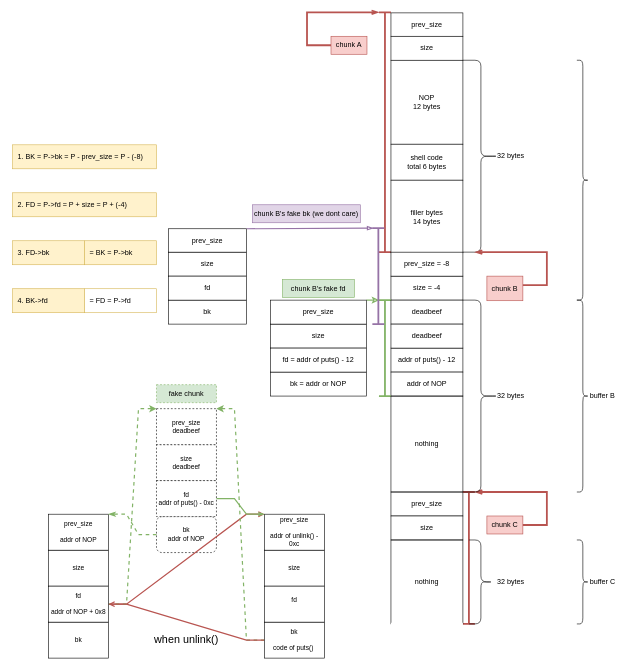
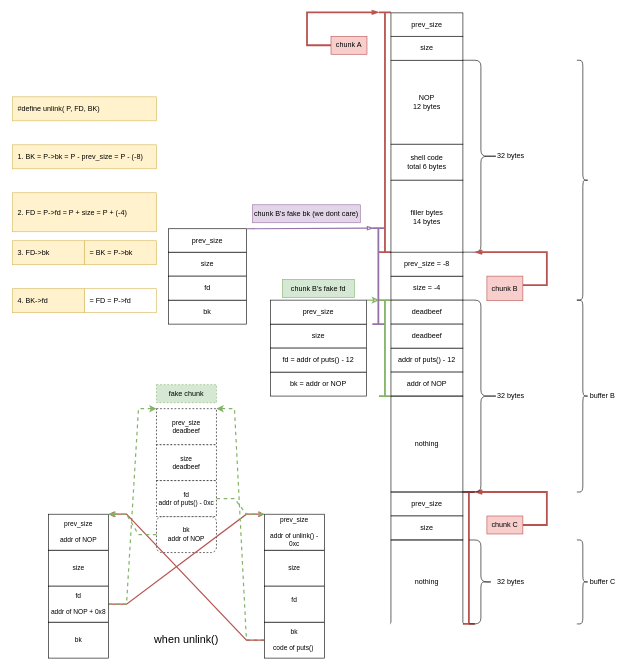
none -> (84, 109)
(84, 205) -> (84, 212)
(234, 499) -> (234, 499)
(187, 623) -> (188, 580)
